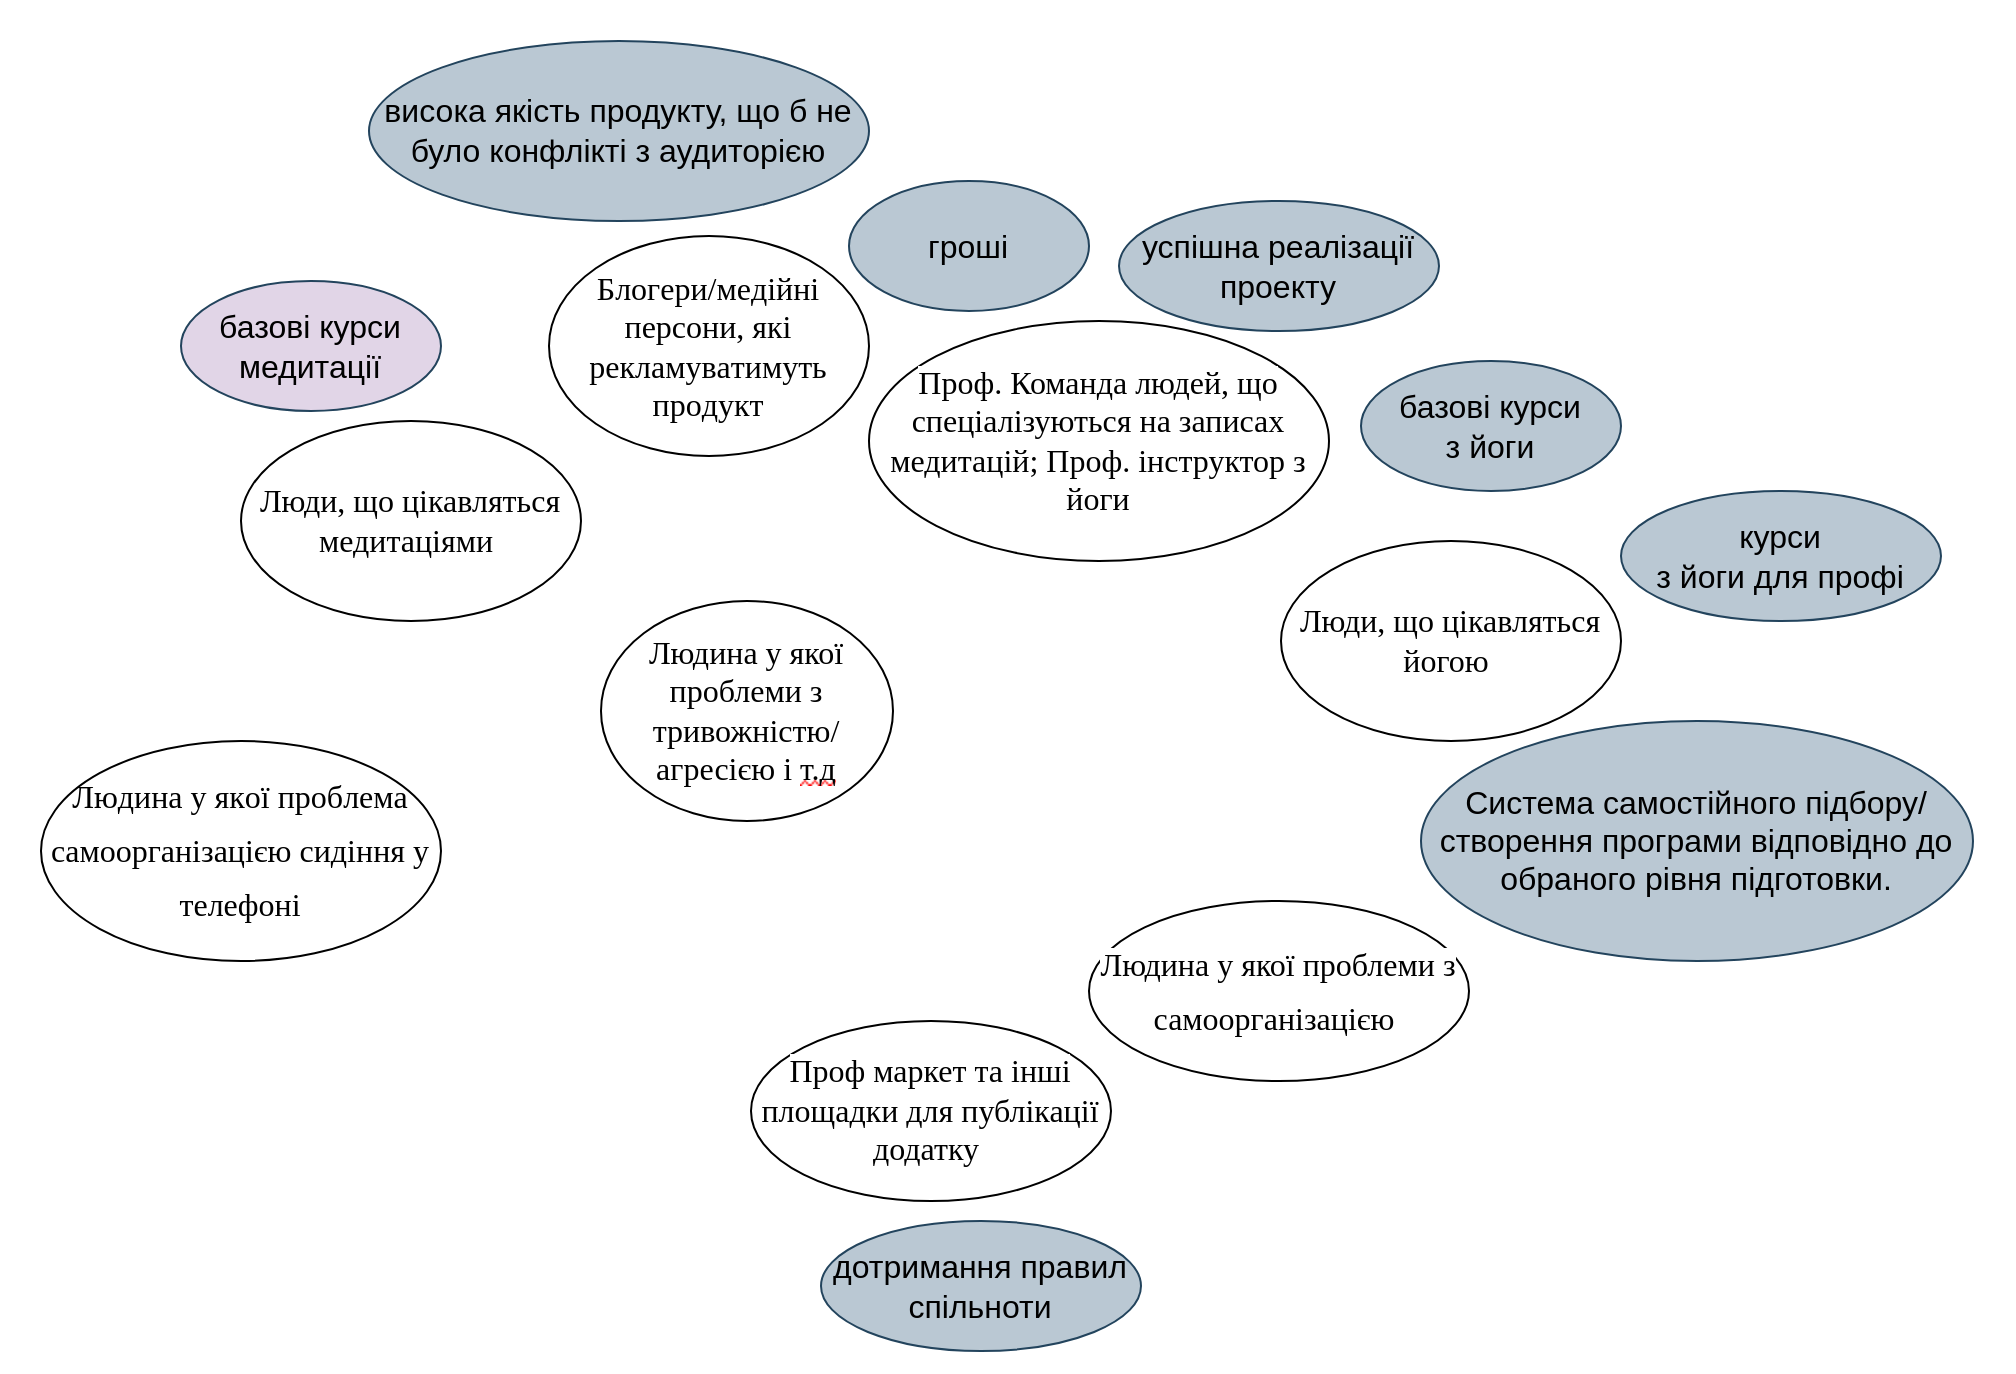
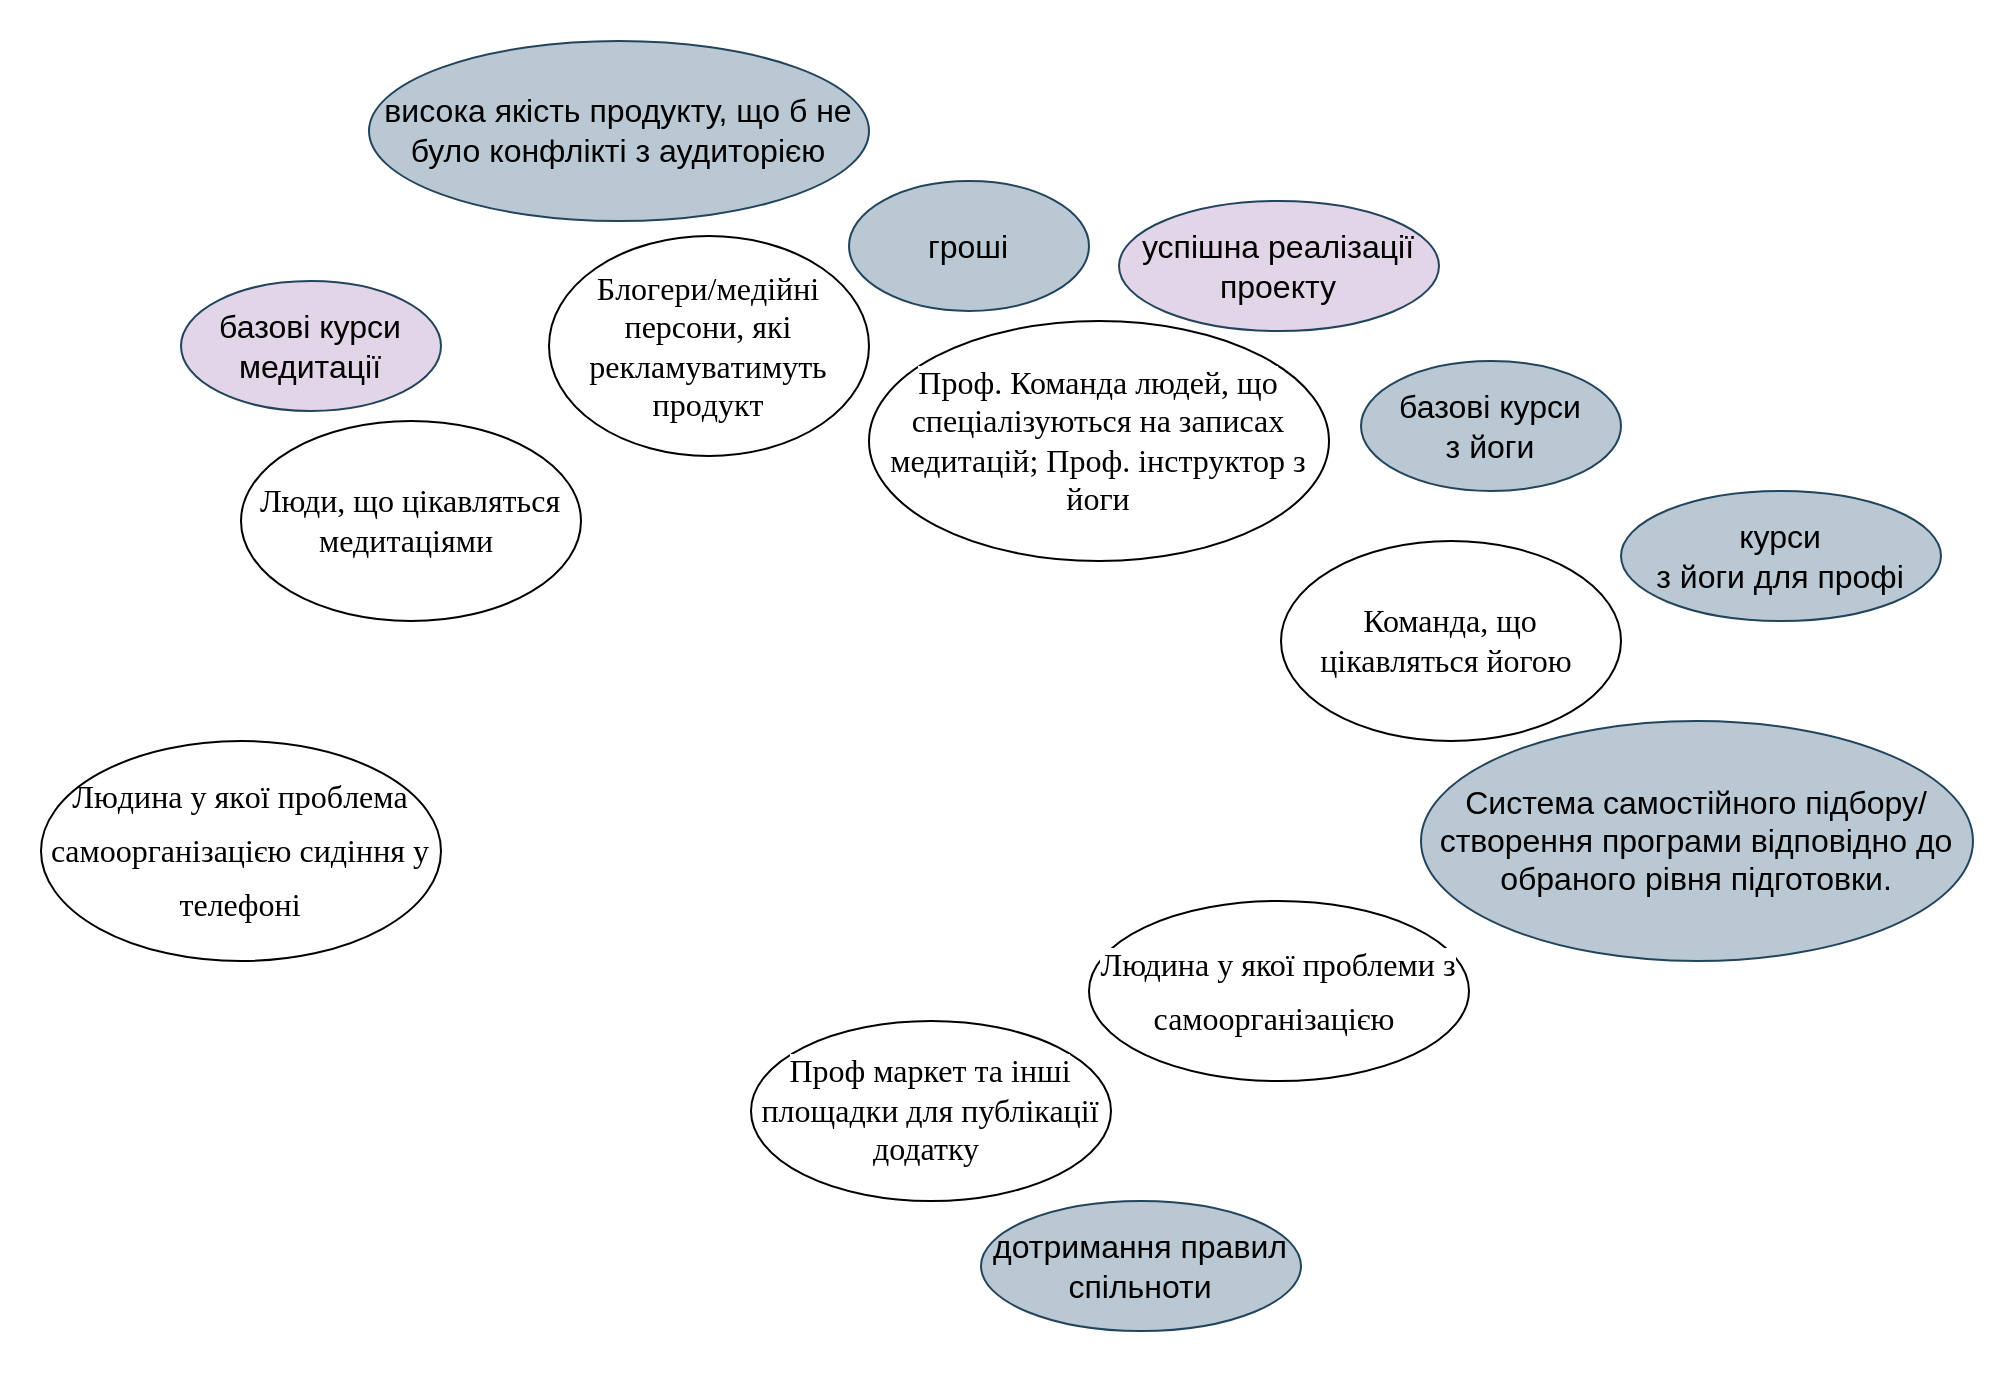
(1279, 266) -> (1279, 266)
(1451, 641) -> (1451, 641)
(747, 711) -> none
(981, 1286) -> (1141, 1266)
